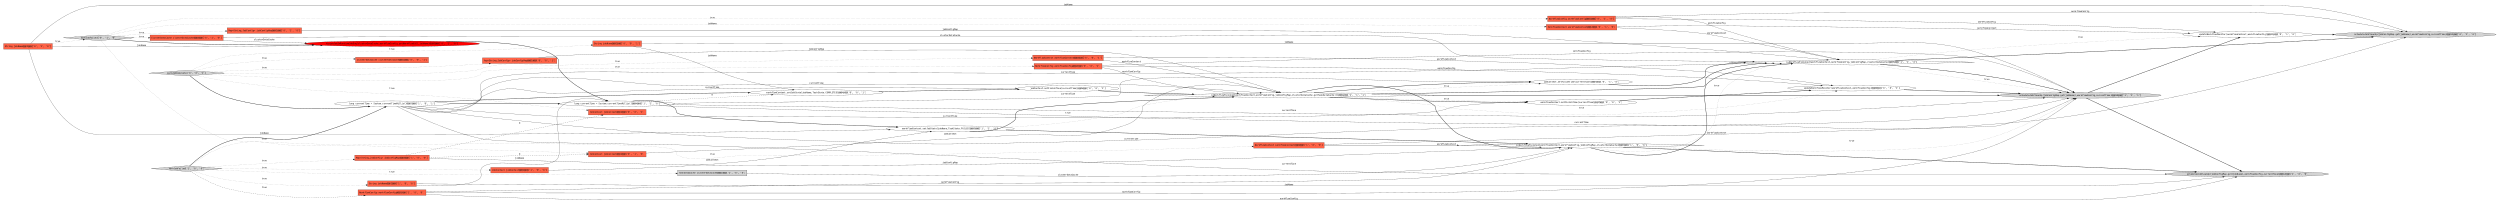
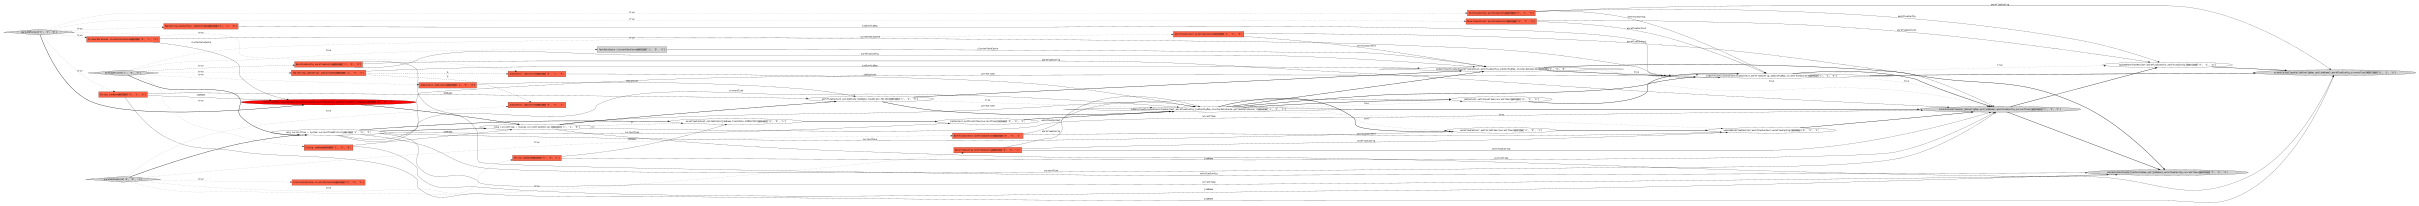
(712, 24) -> (632, 19)
(67, 42) -> (74, 68)
(520, 61) -> none
